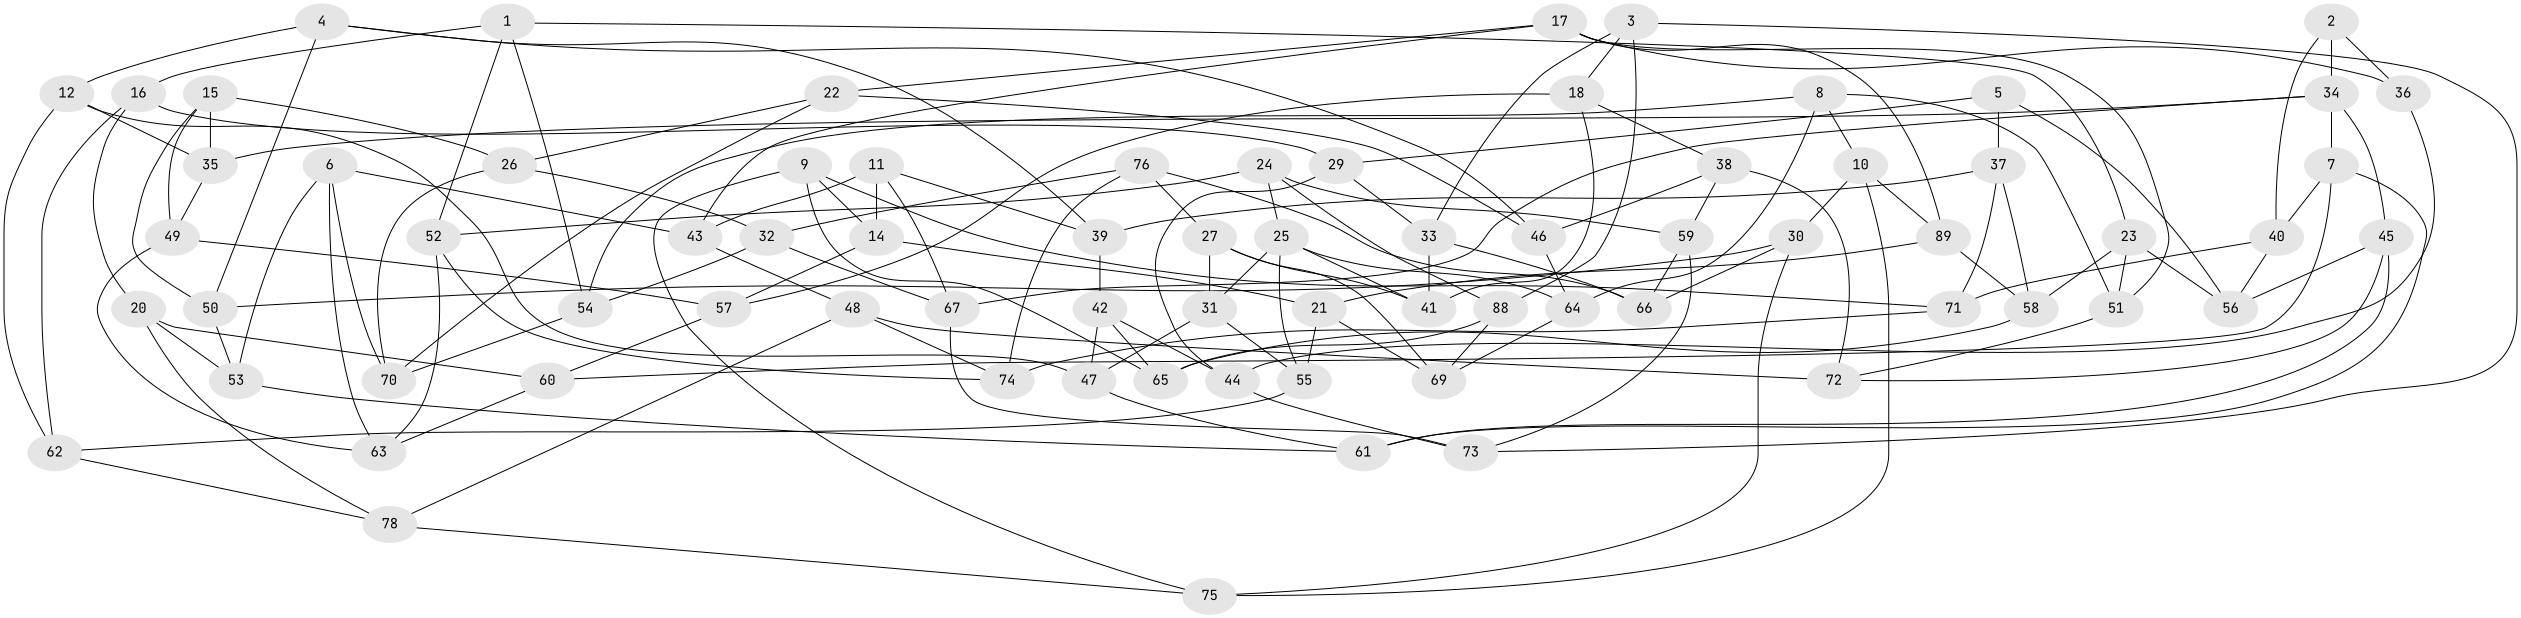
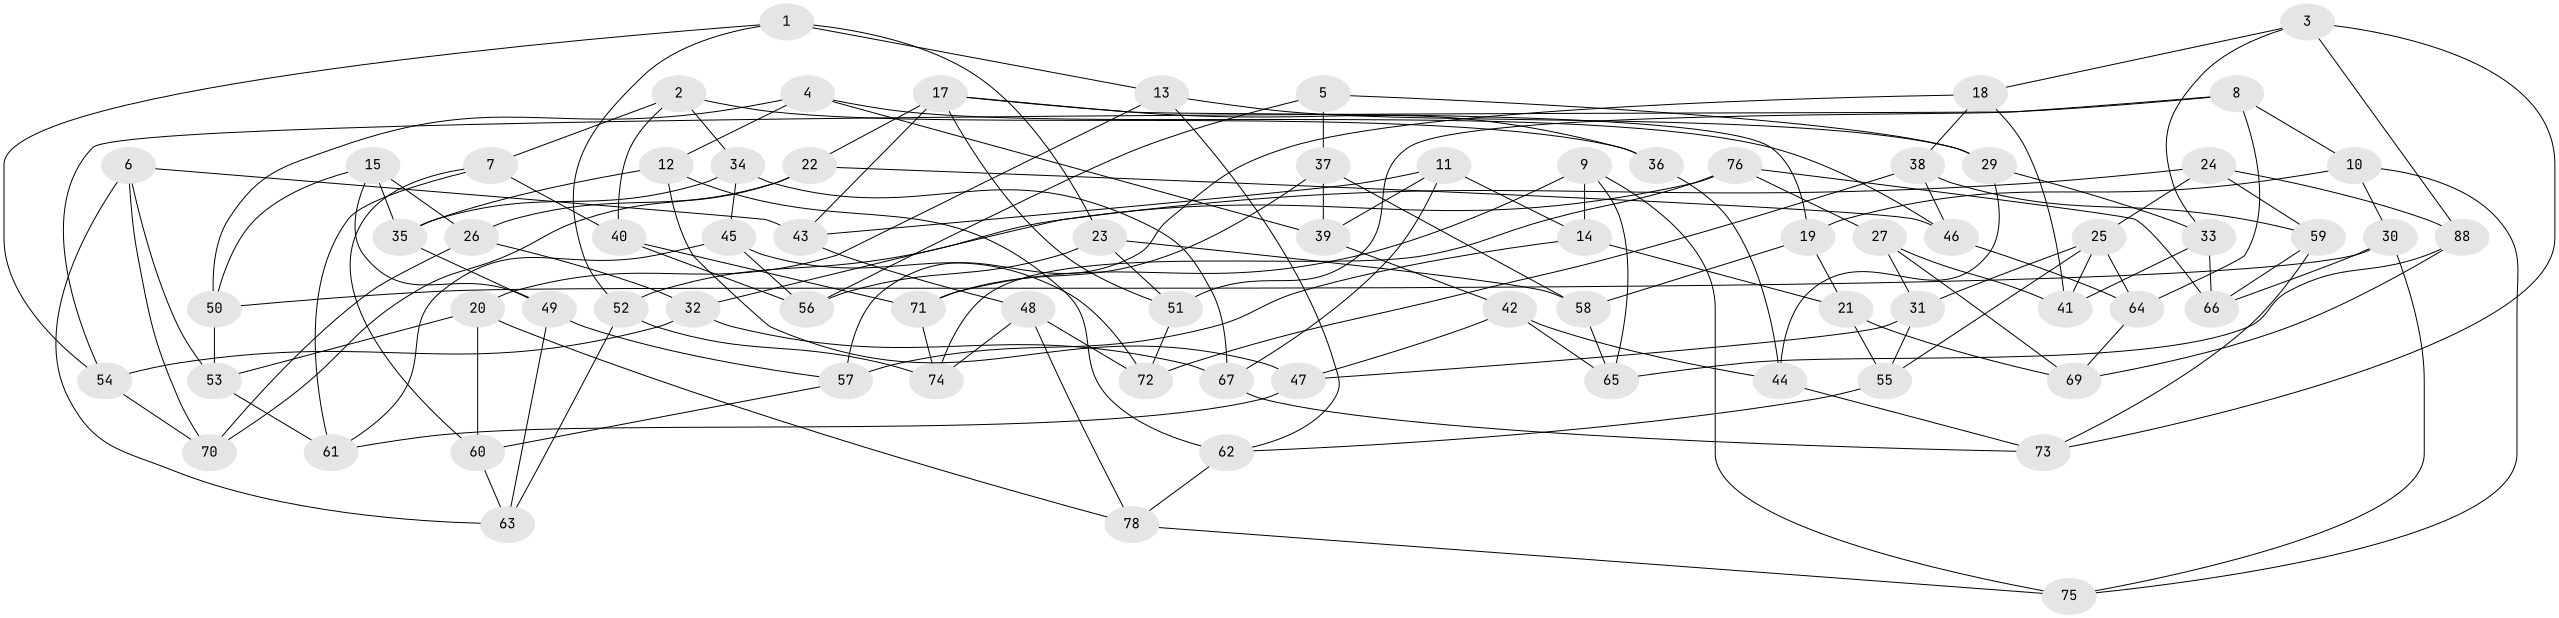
(139, 94) -> (1162, 94)
(2332, 130) -> (585, 130)
(1944, 237) -> (1808, 237)
